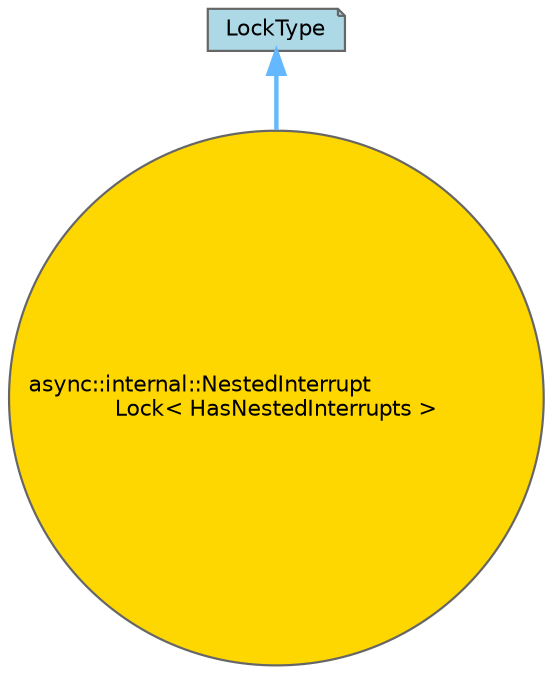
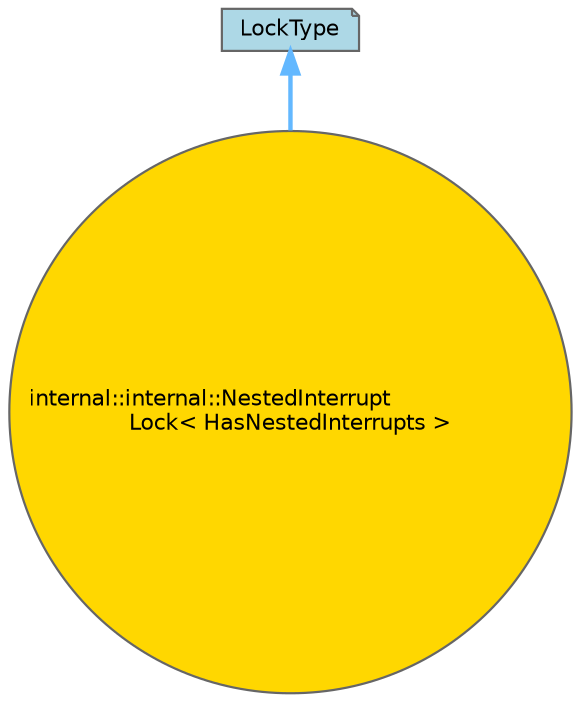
(276, 398) -> (290, 412)
